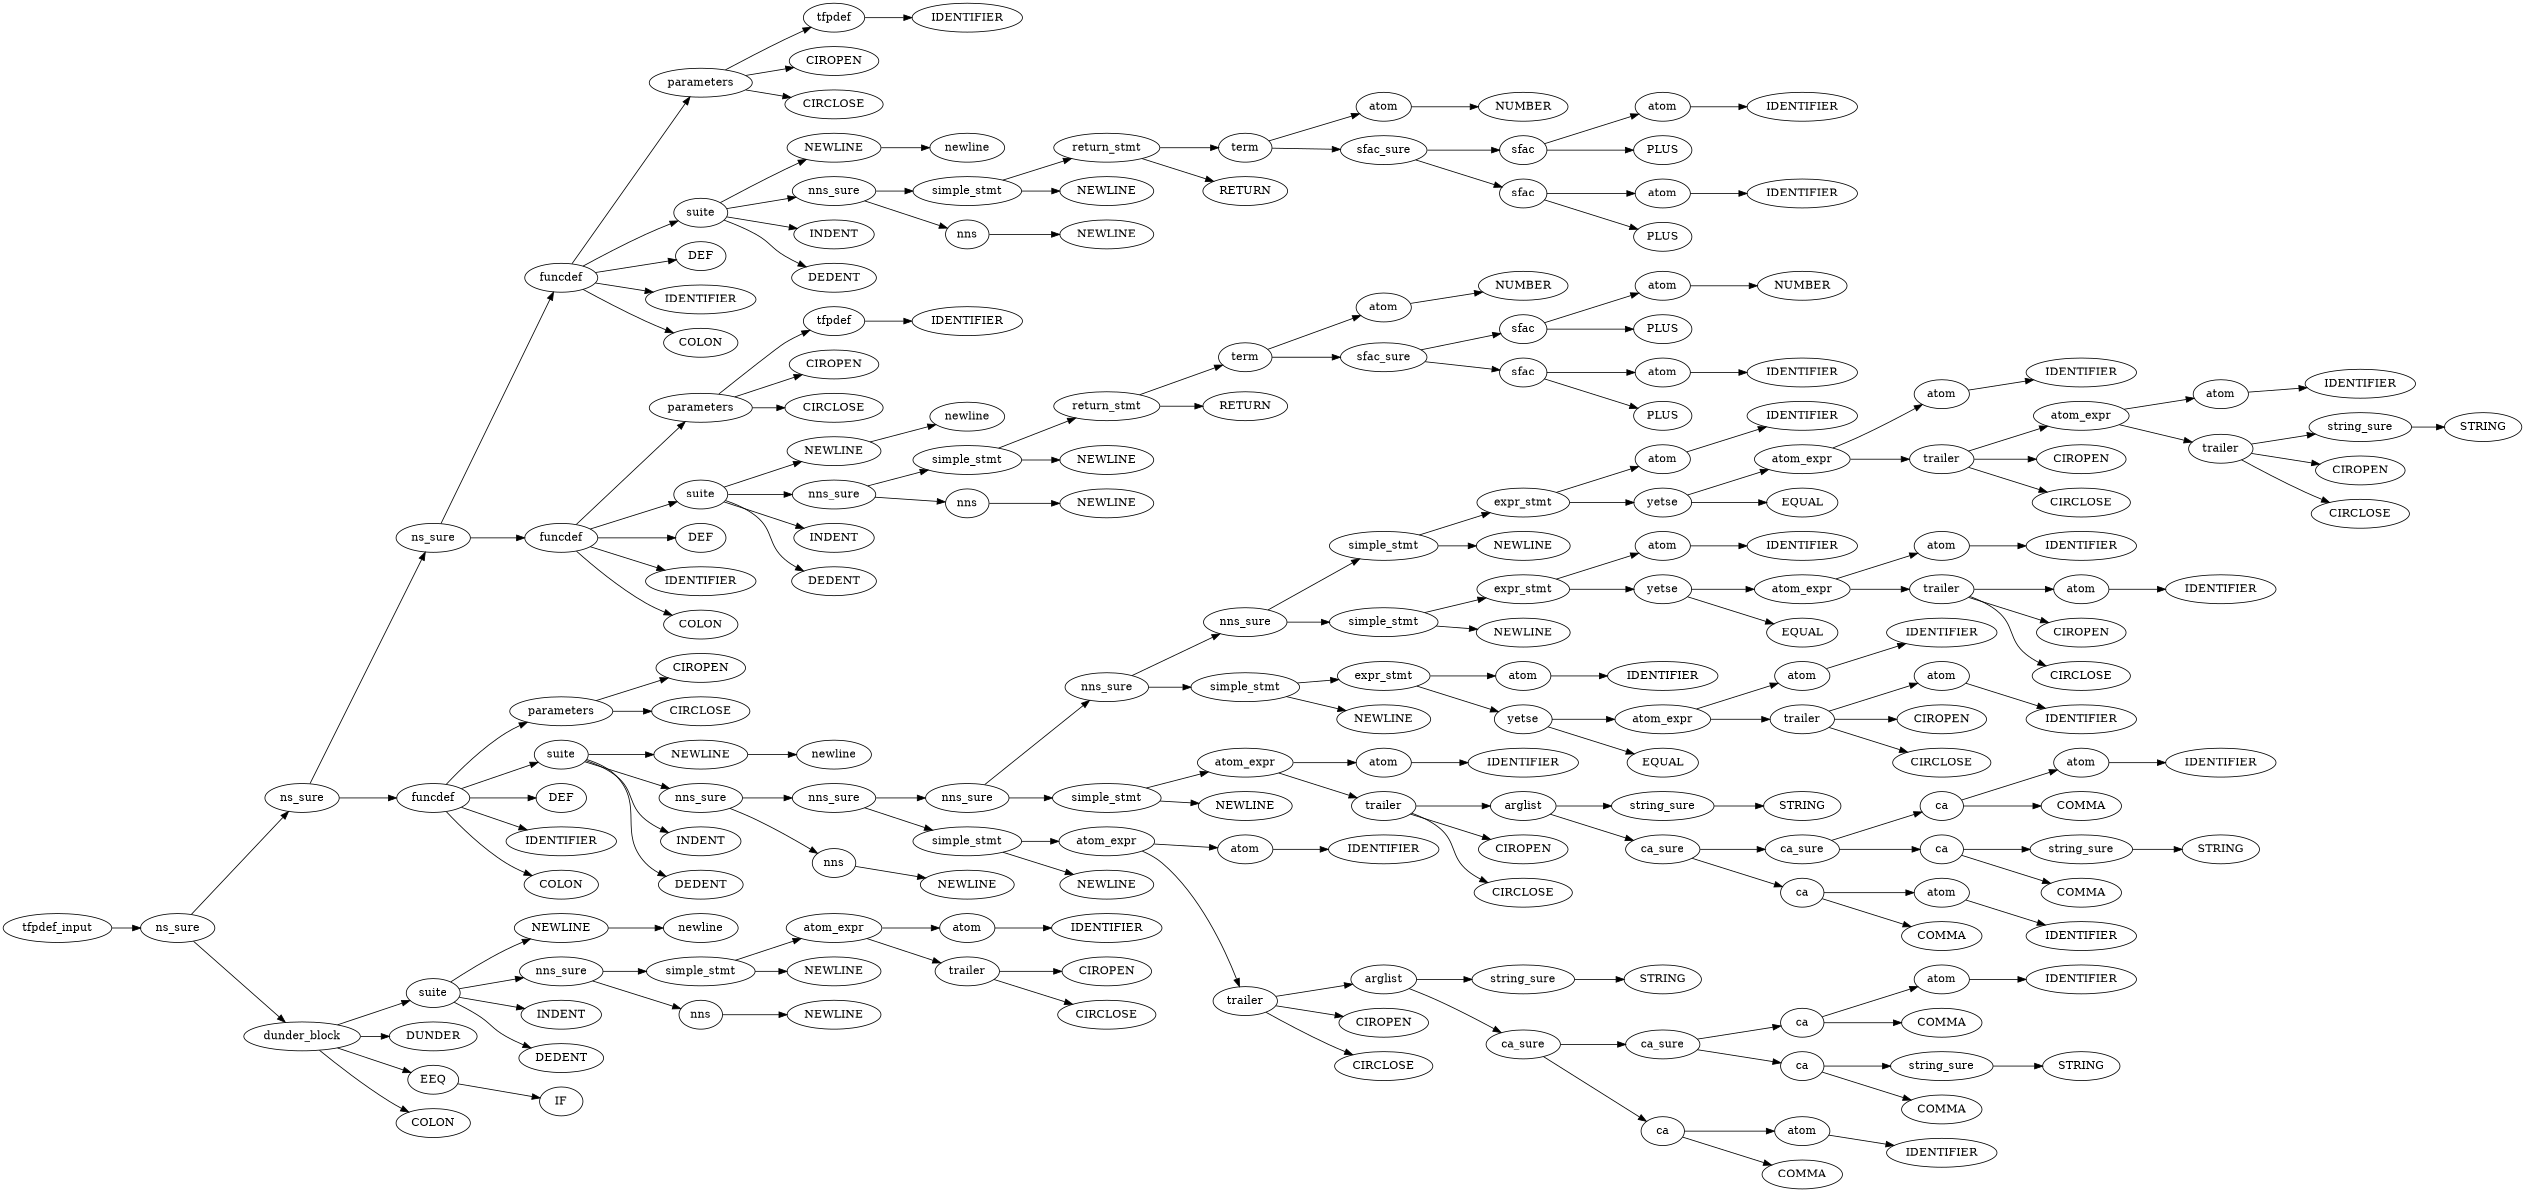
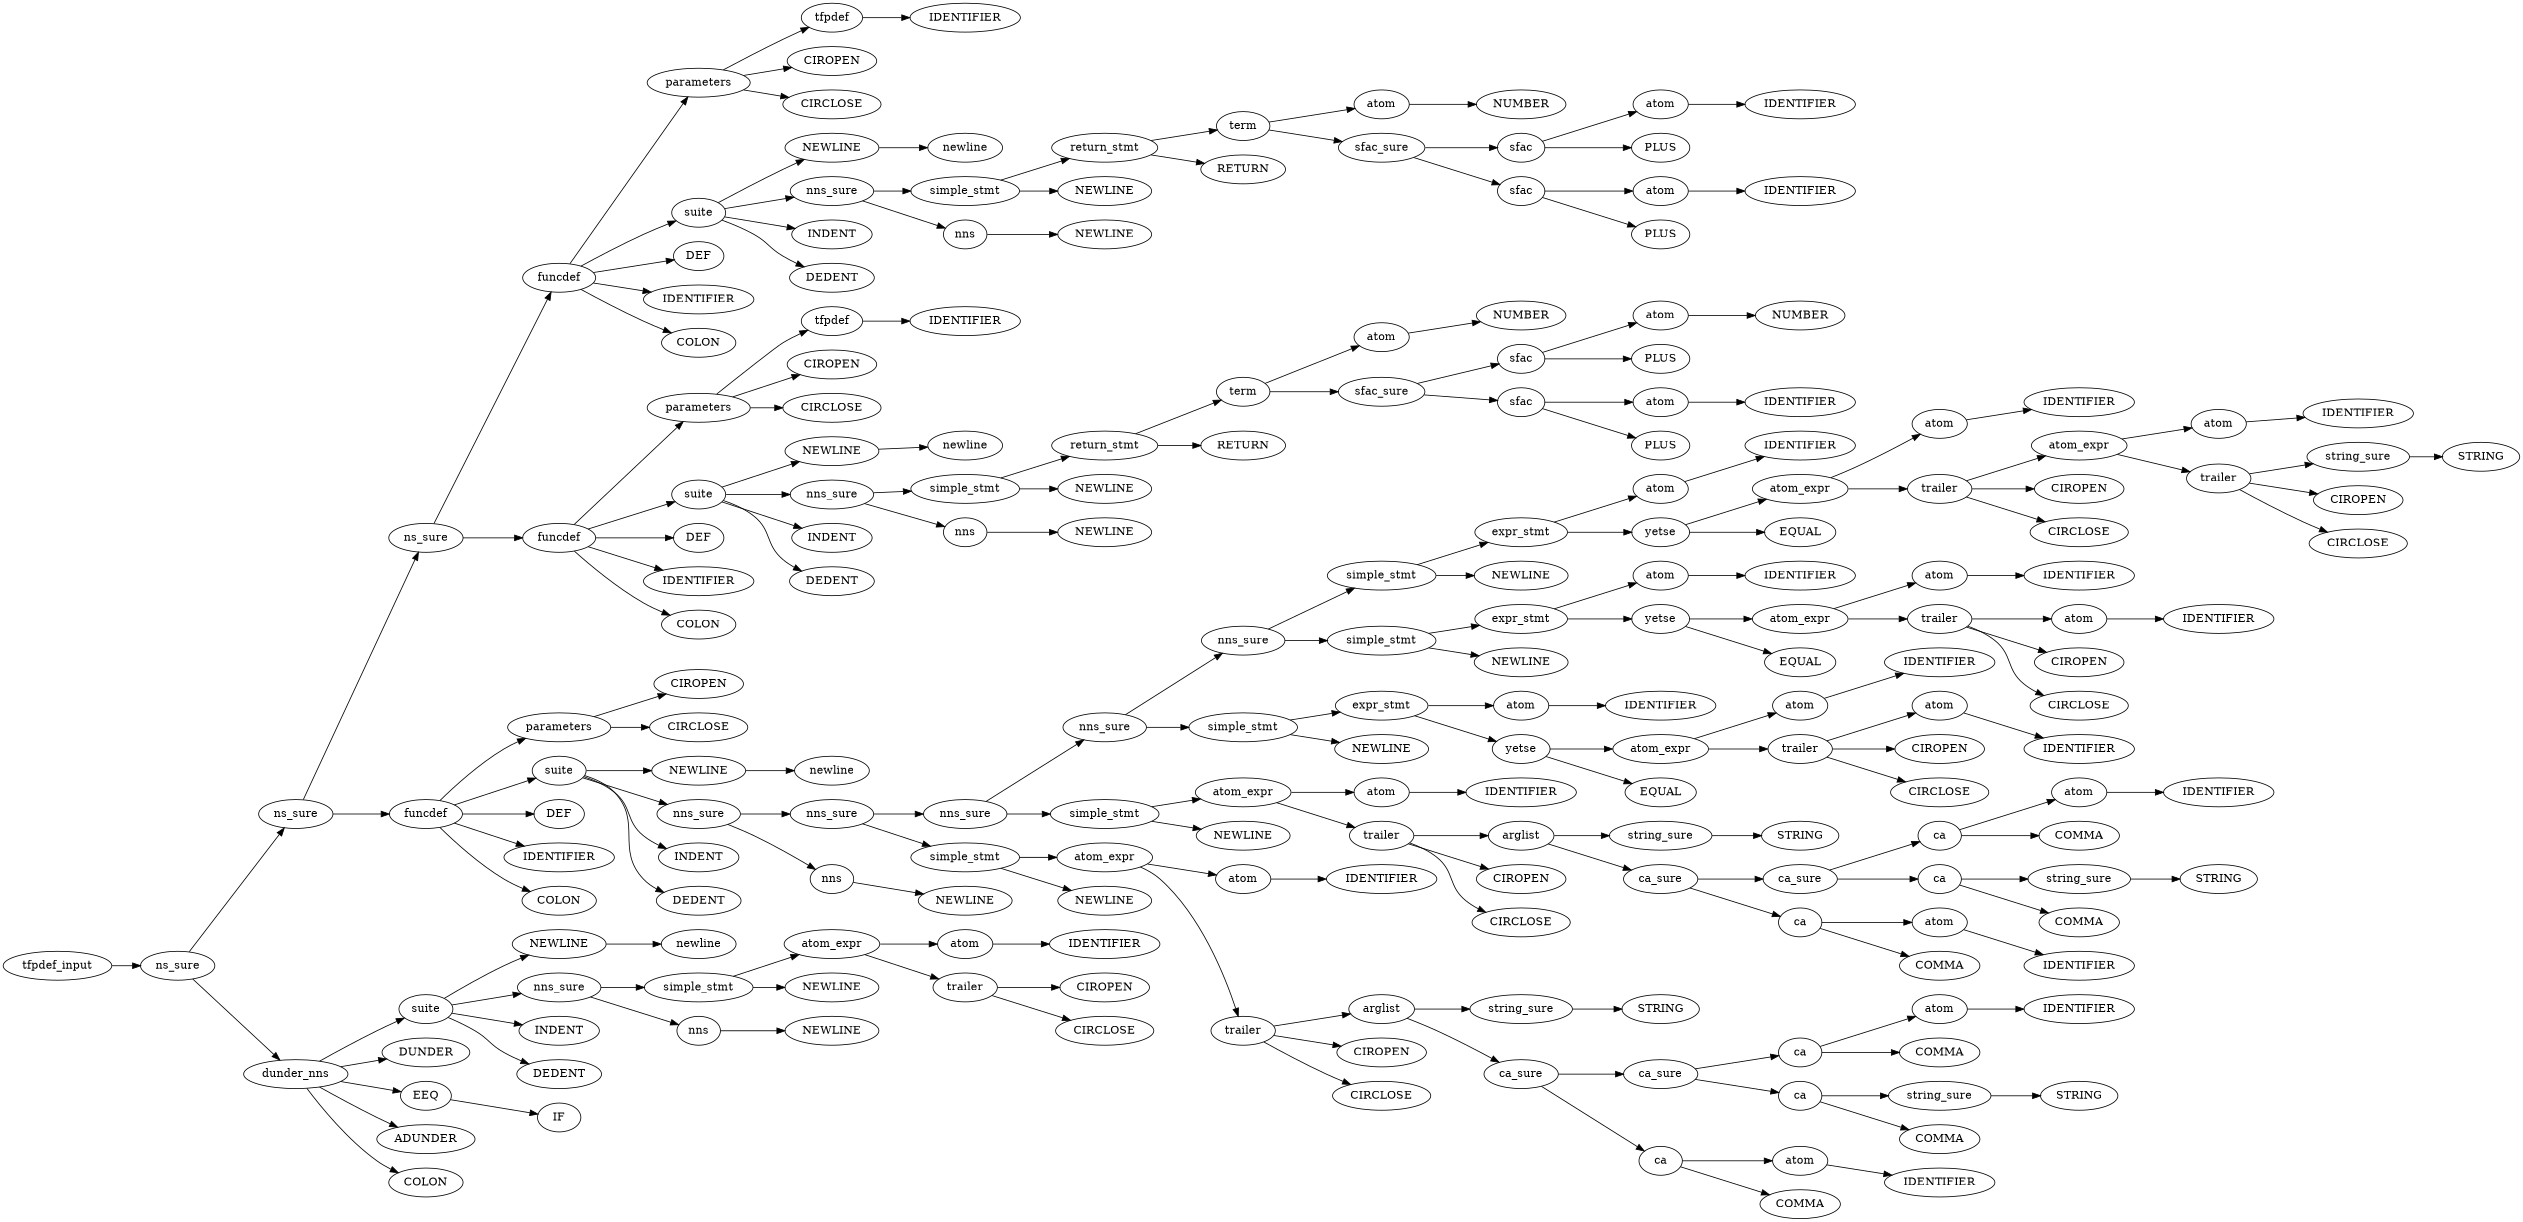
(302, 1036) -> (296, 1074)
none -> (426, 1139)
